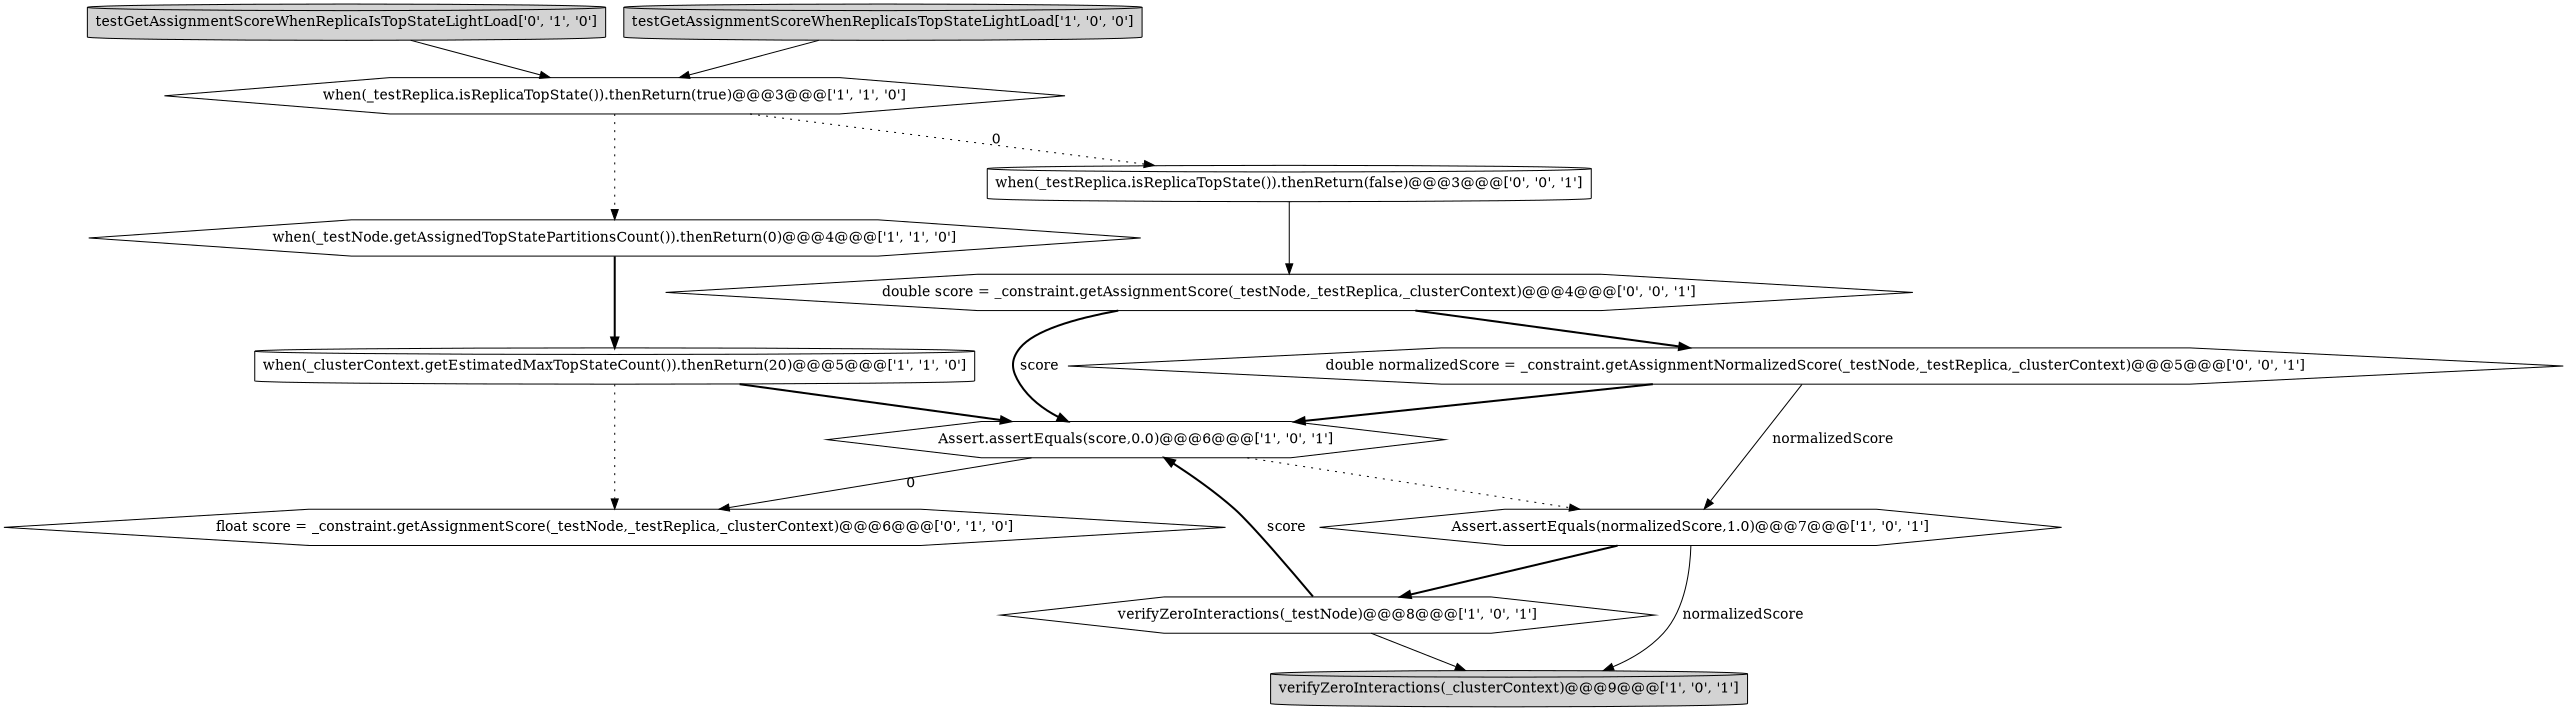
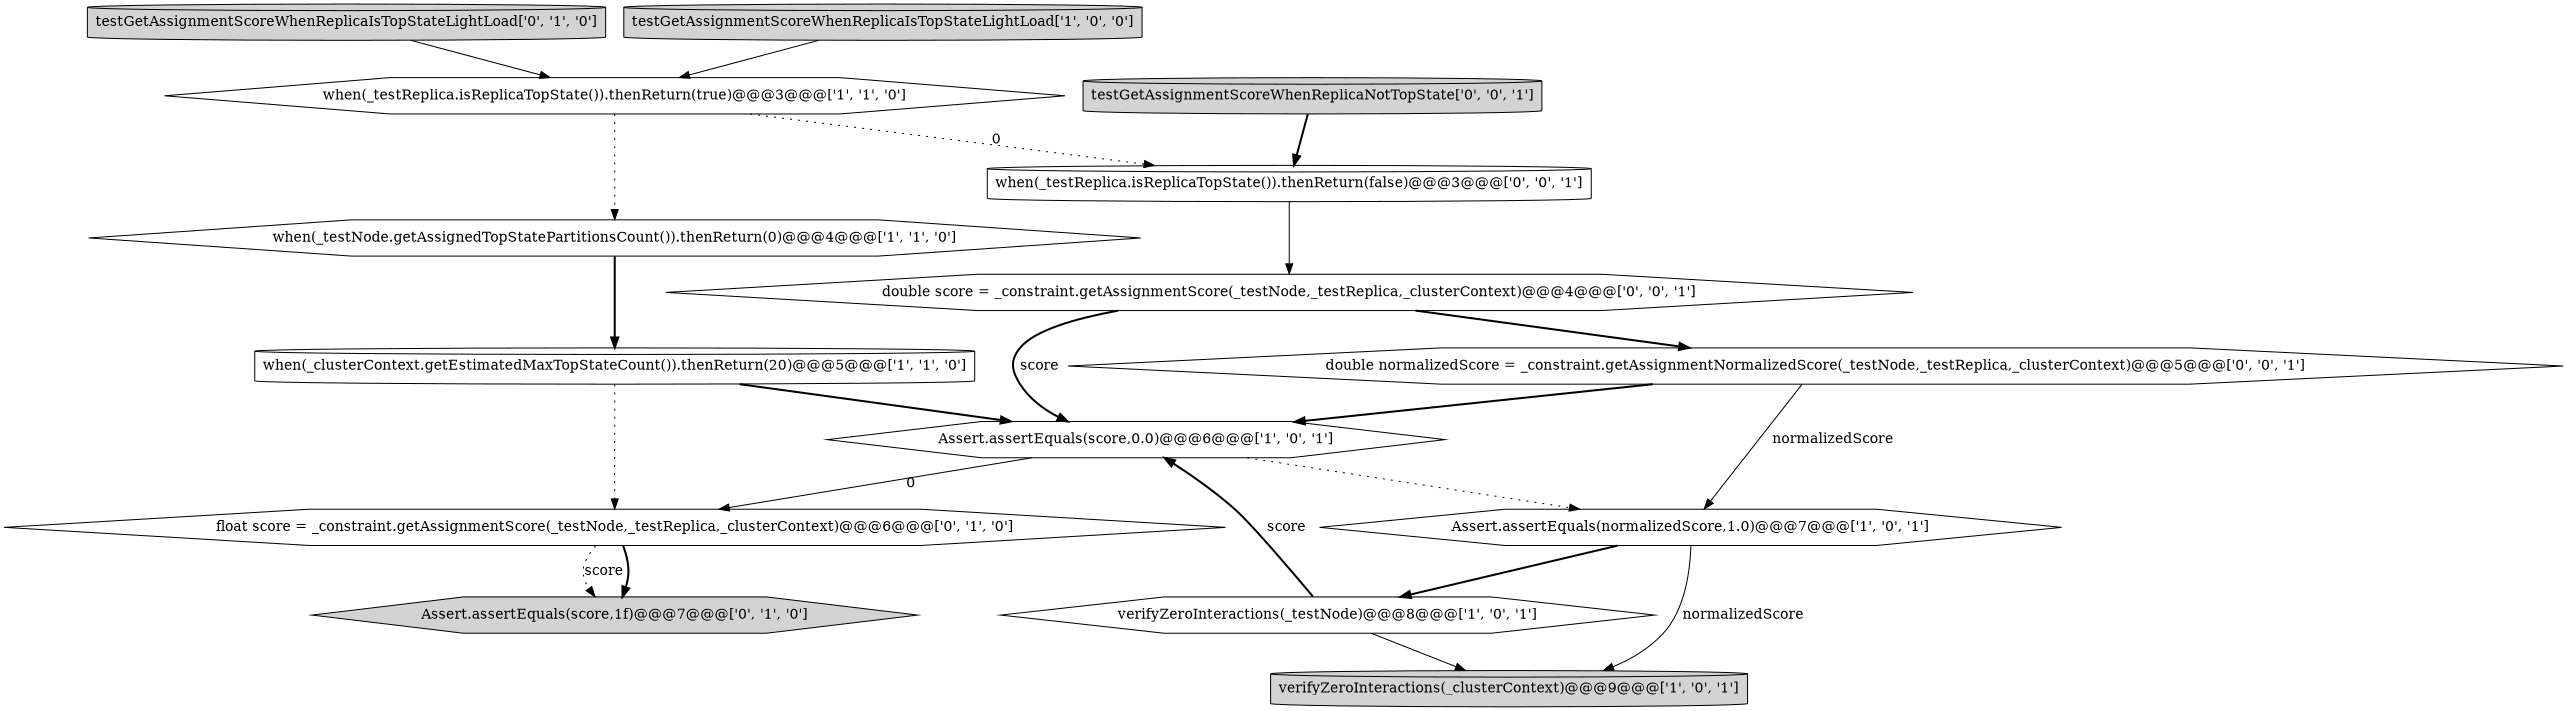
none -> (1312, 96)
none -> (615, 615)
